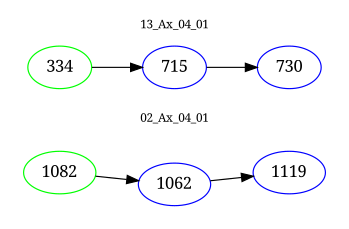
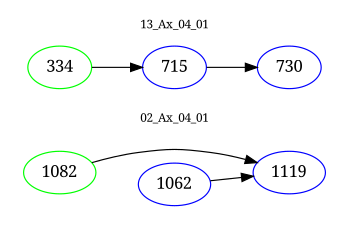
(111, 178) -> (168, 150)
